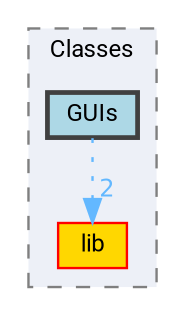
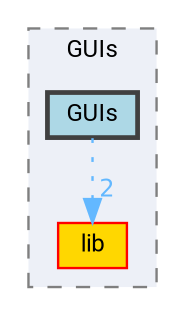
(93, 51) -> (93, 51)
